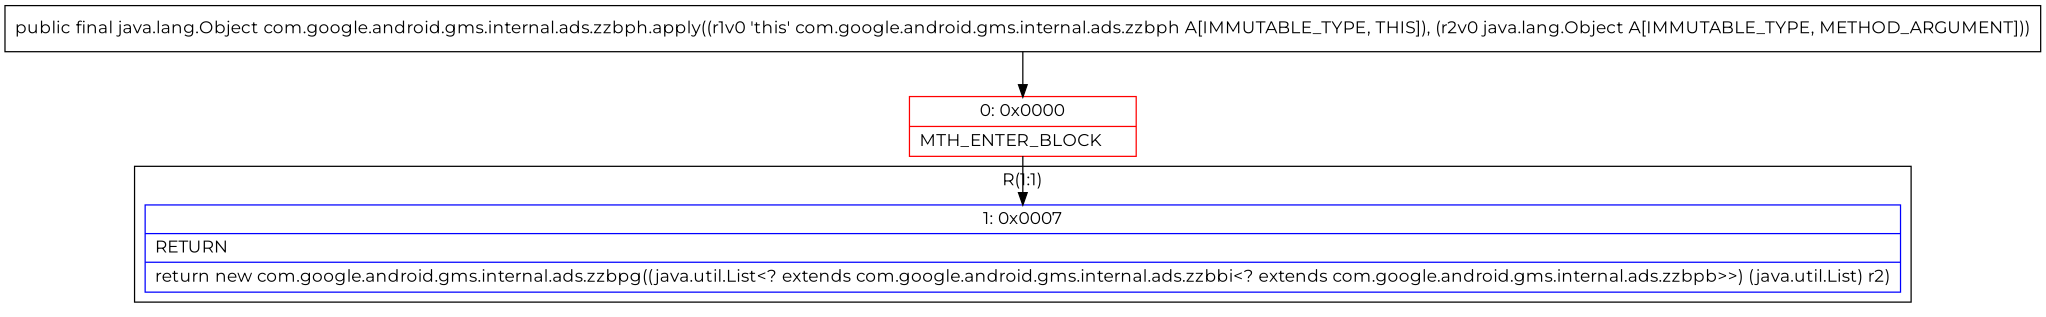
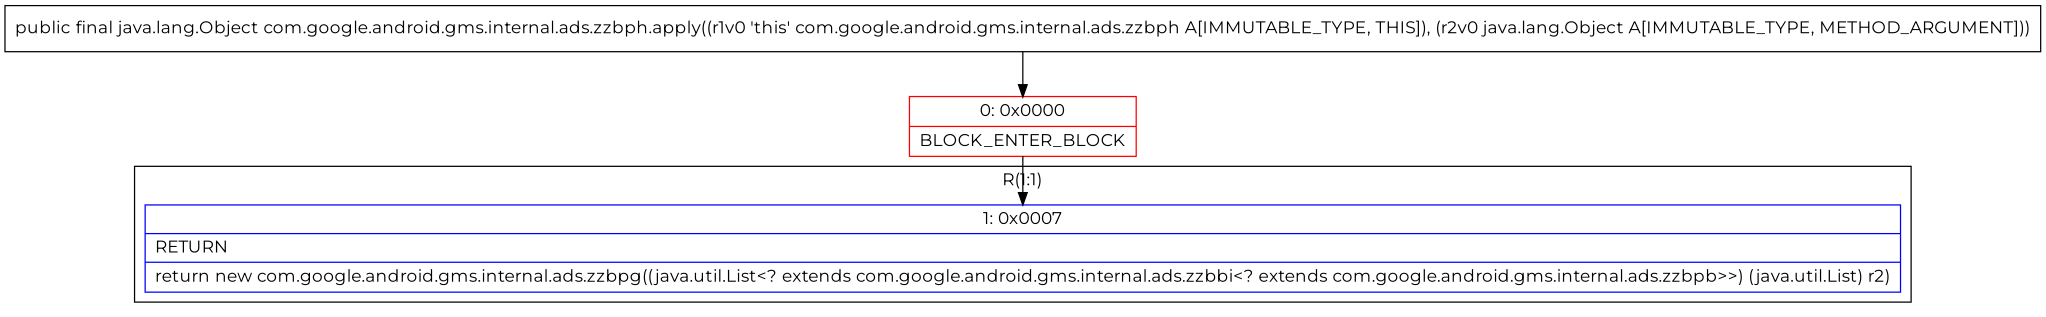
(1011, 141) -> (1023, 141)
